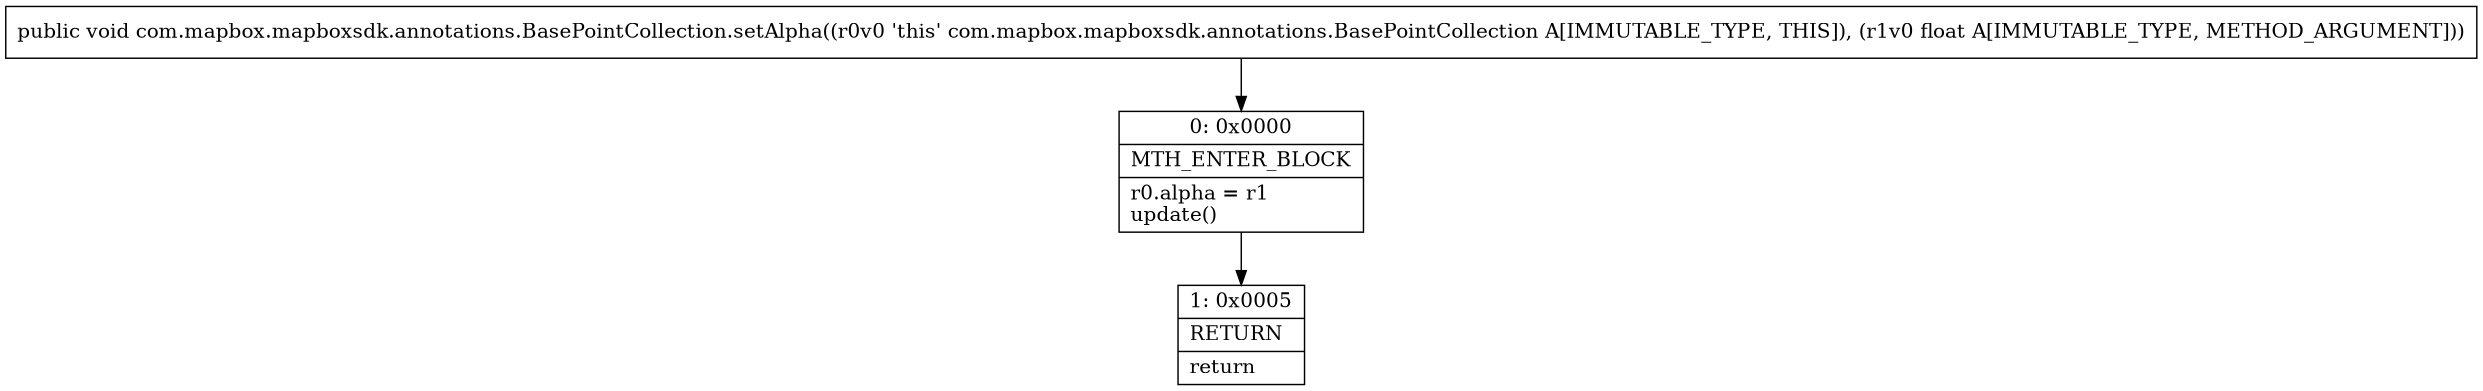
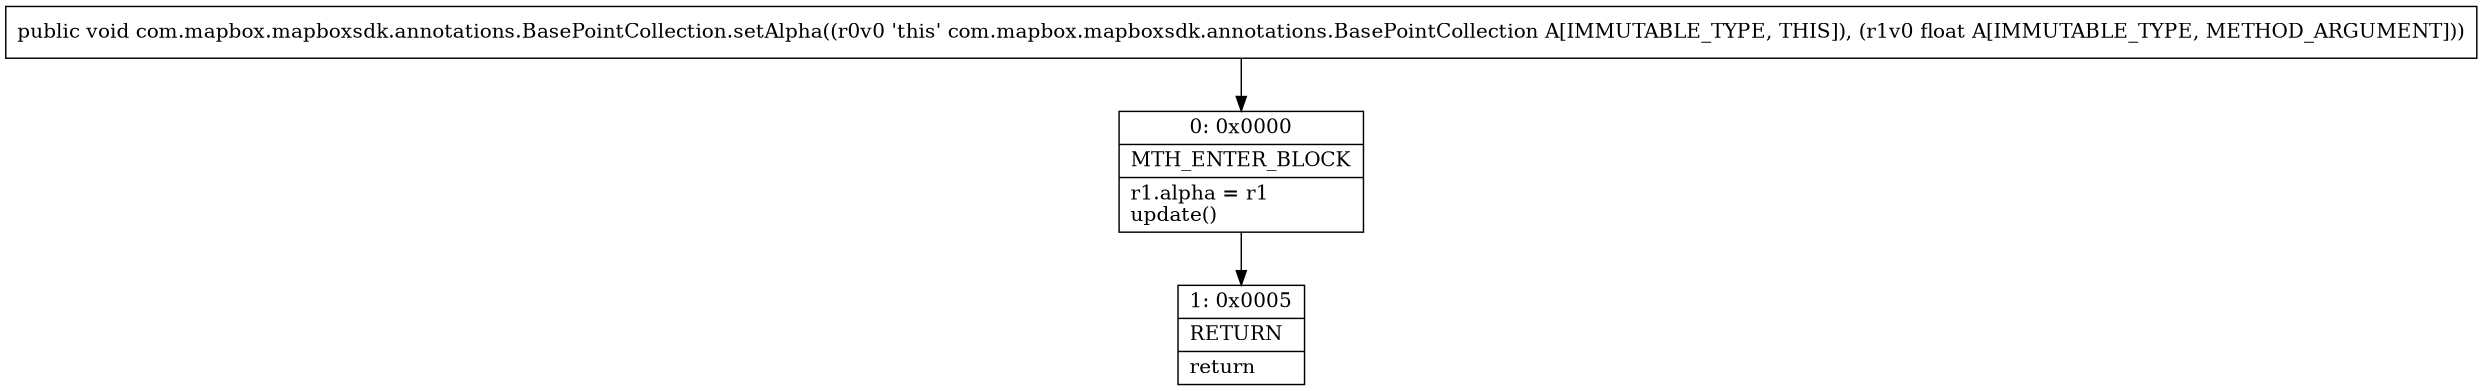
(1200, 193) -> (1200, 193)
